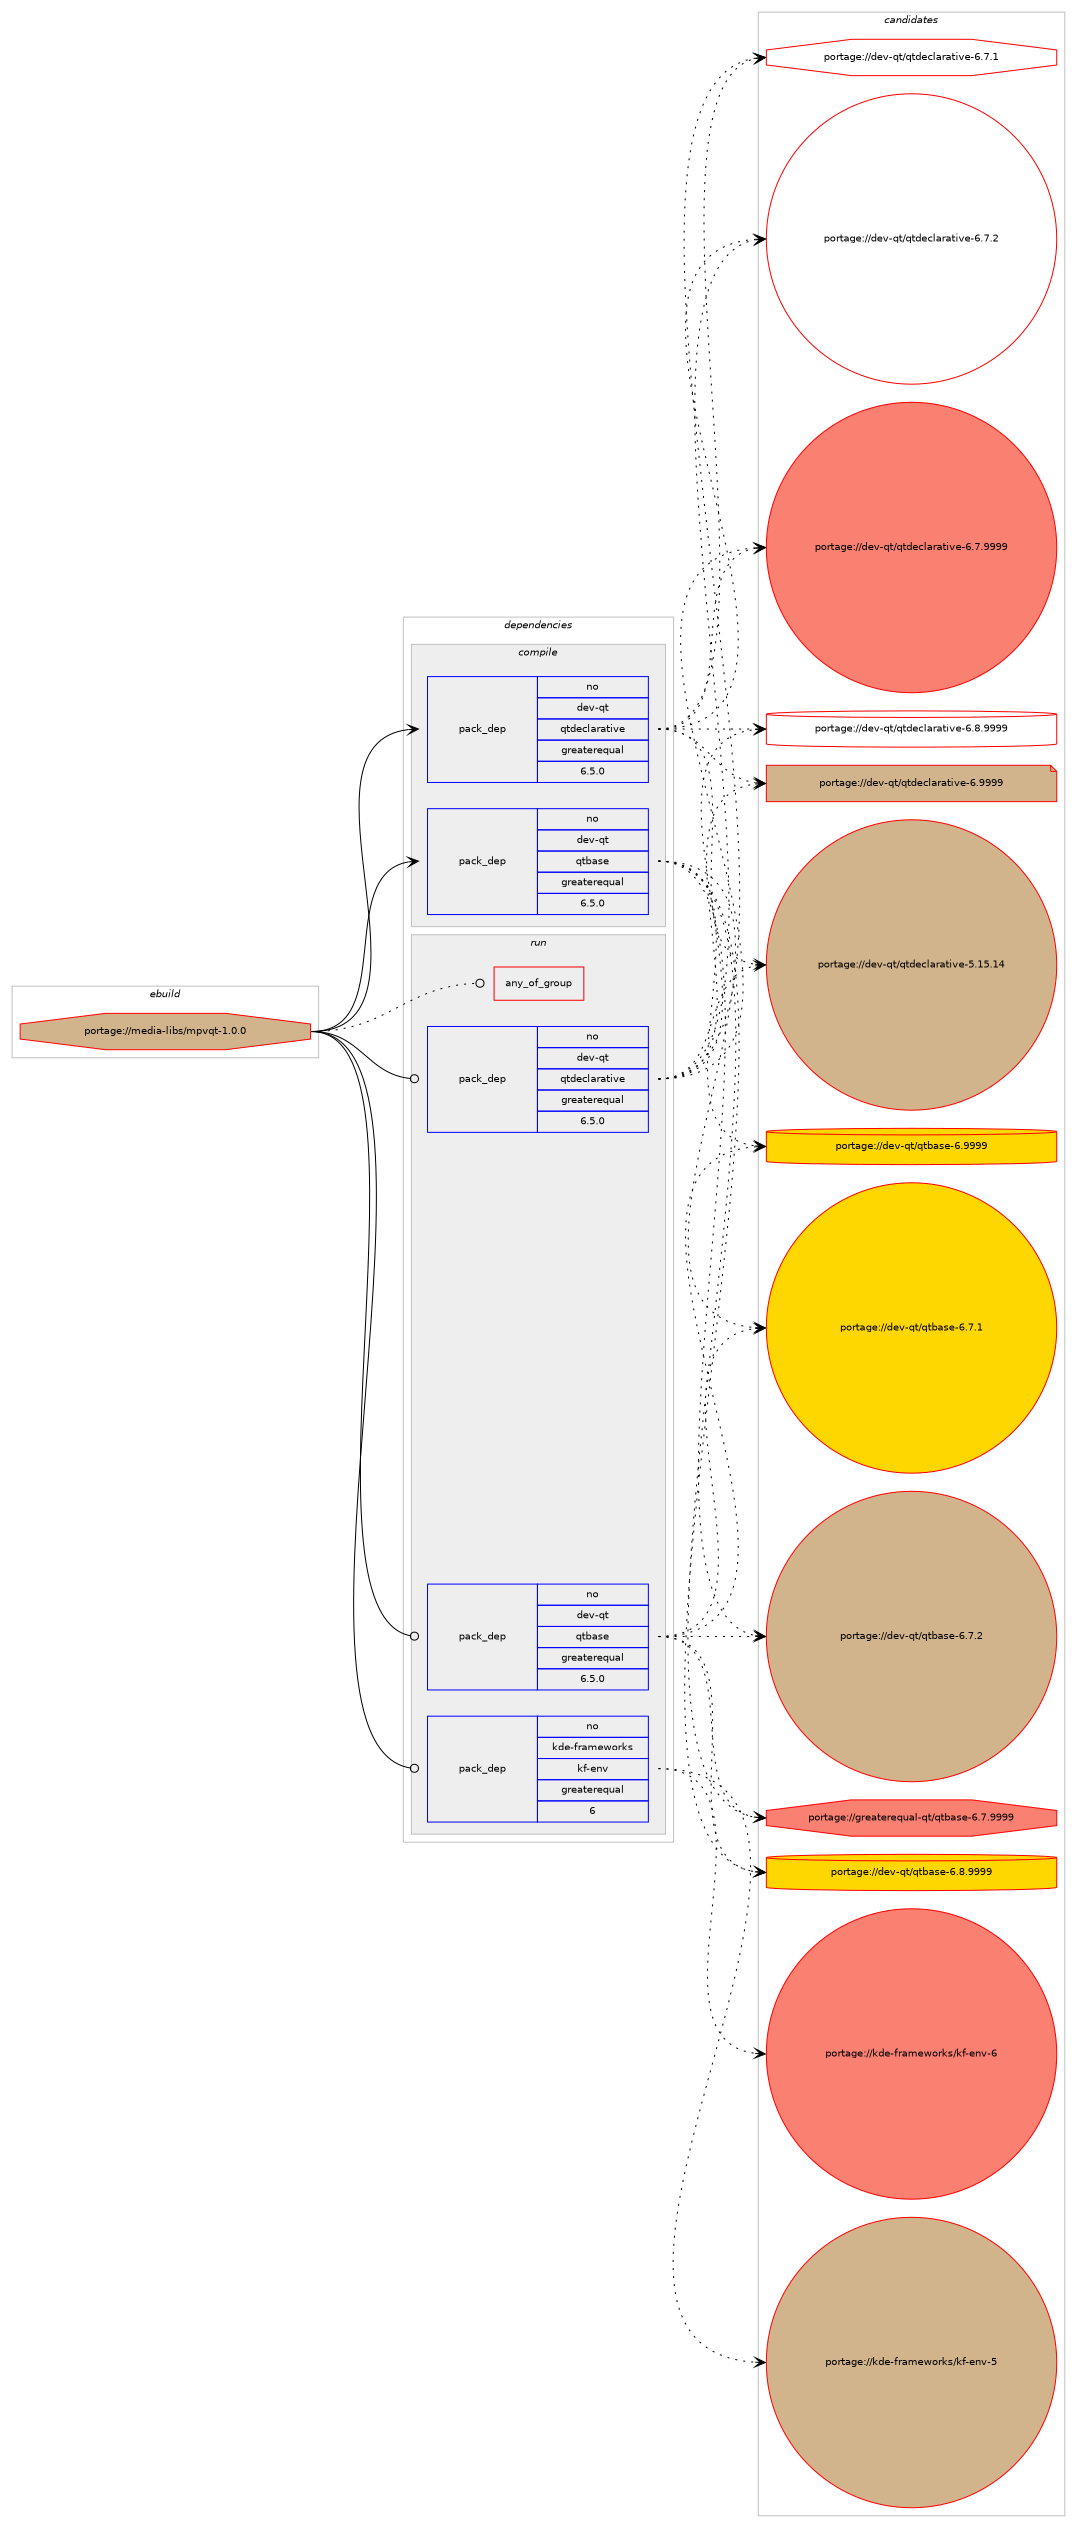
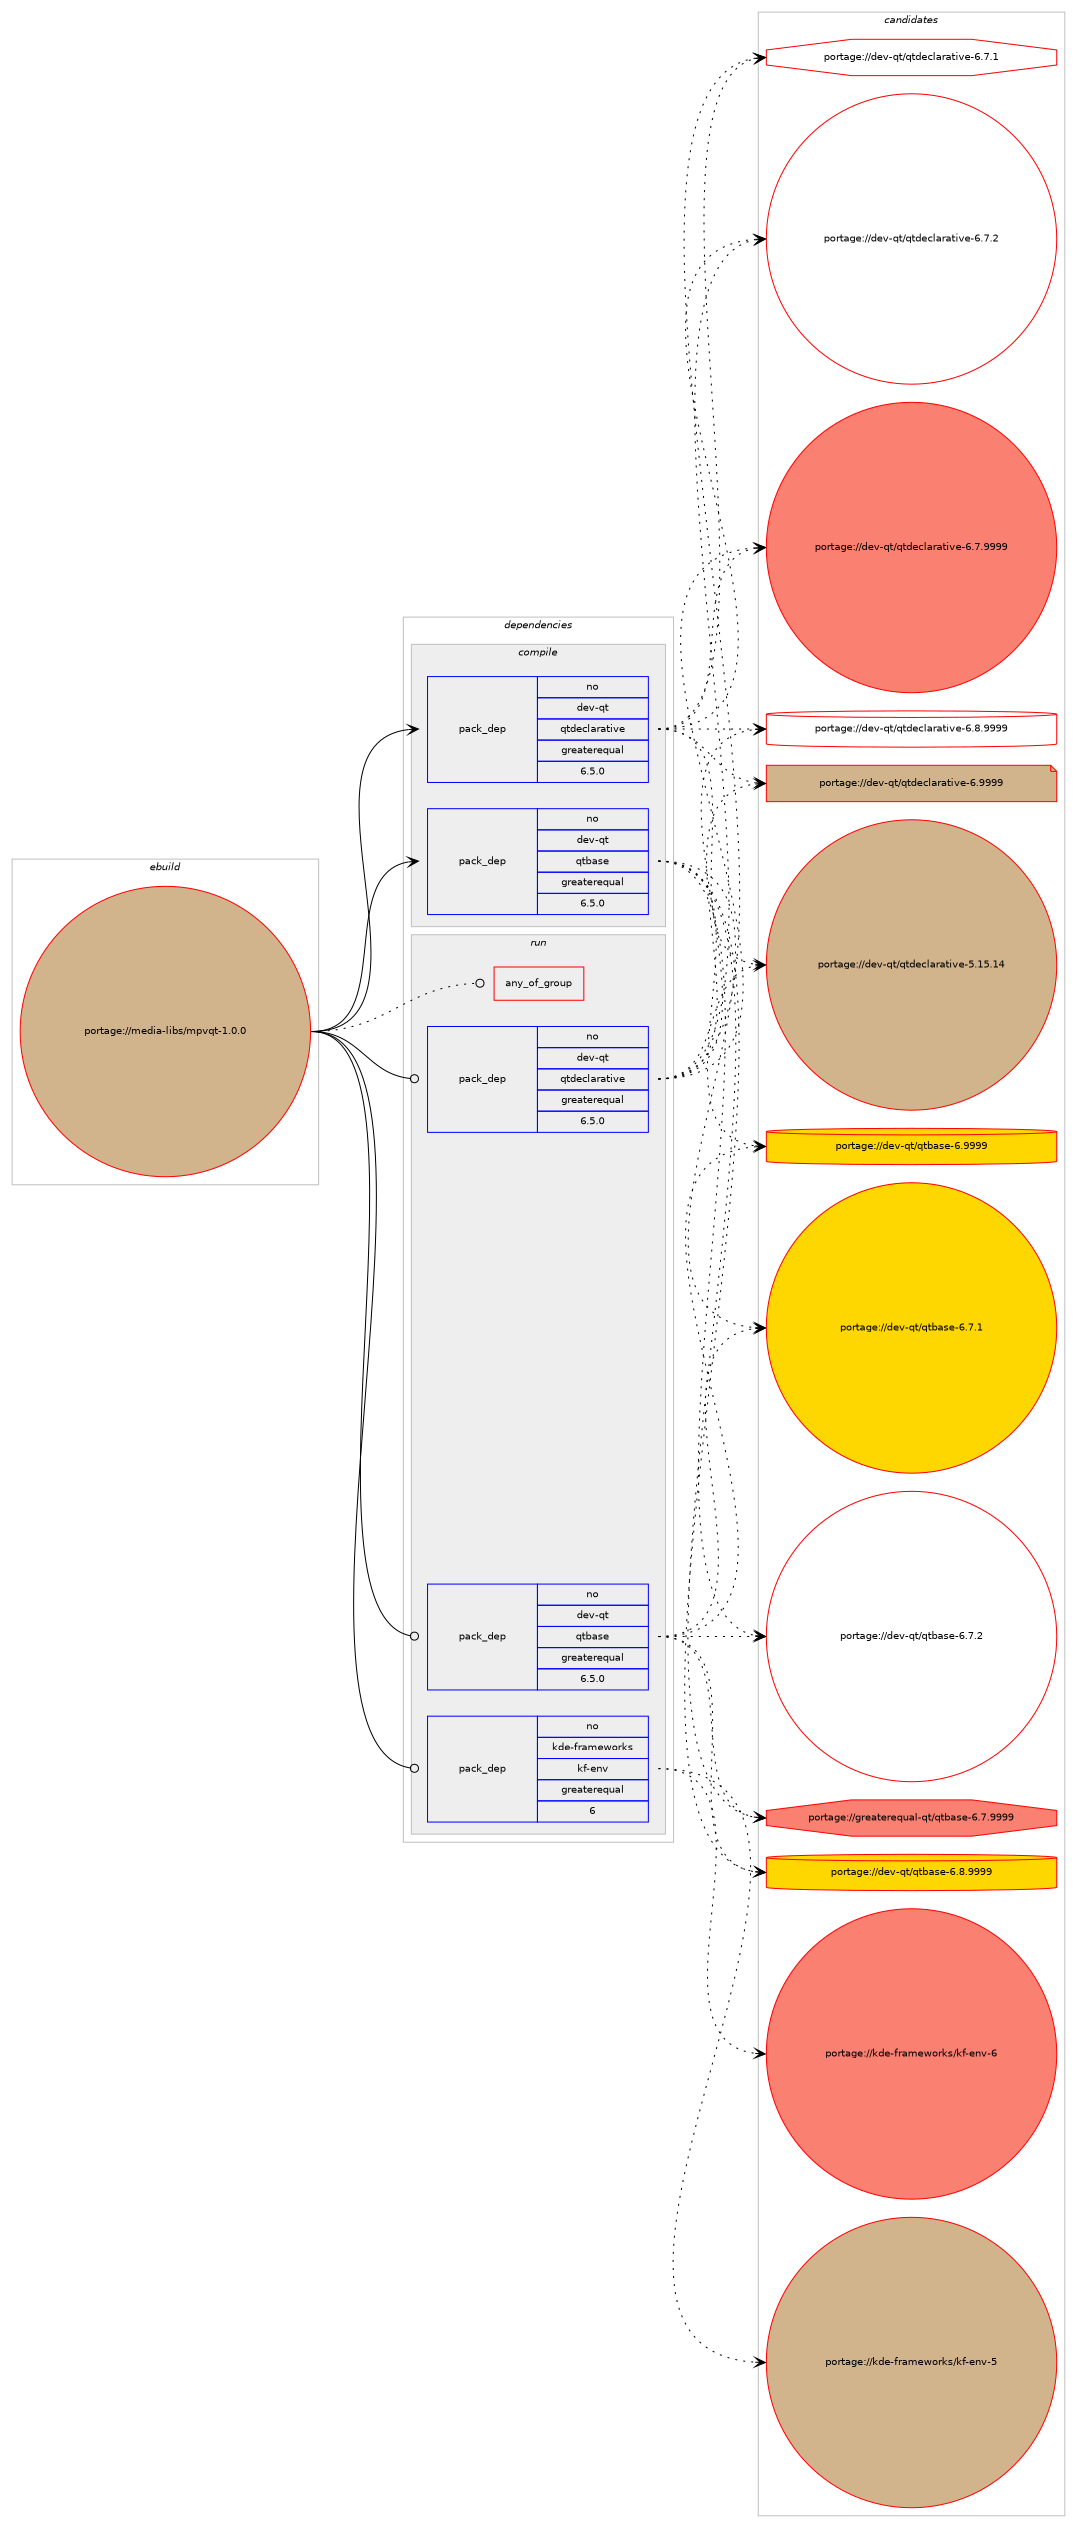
(165, 1032) -> (165, 1032)
(912, 1637) -> (912, 1637)
